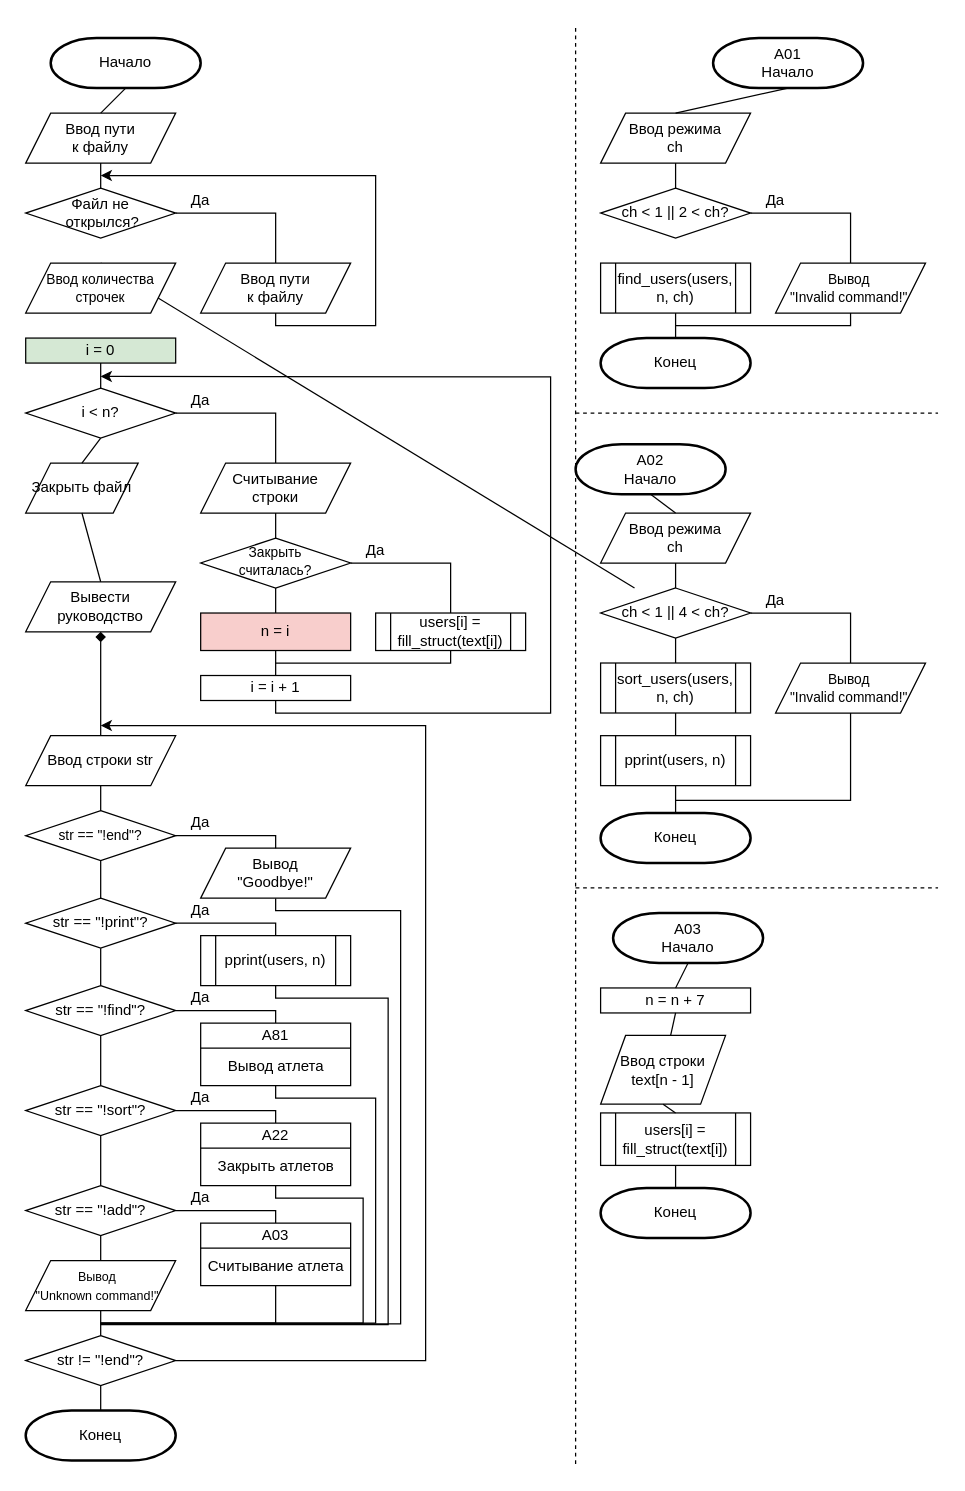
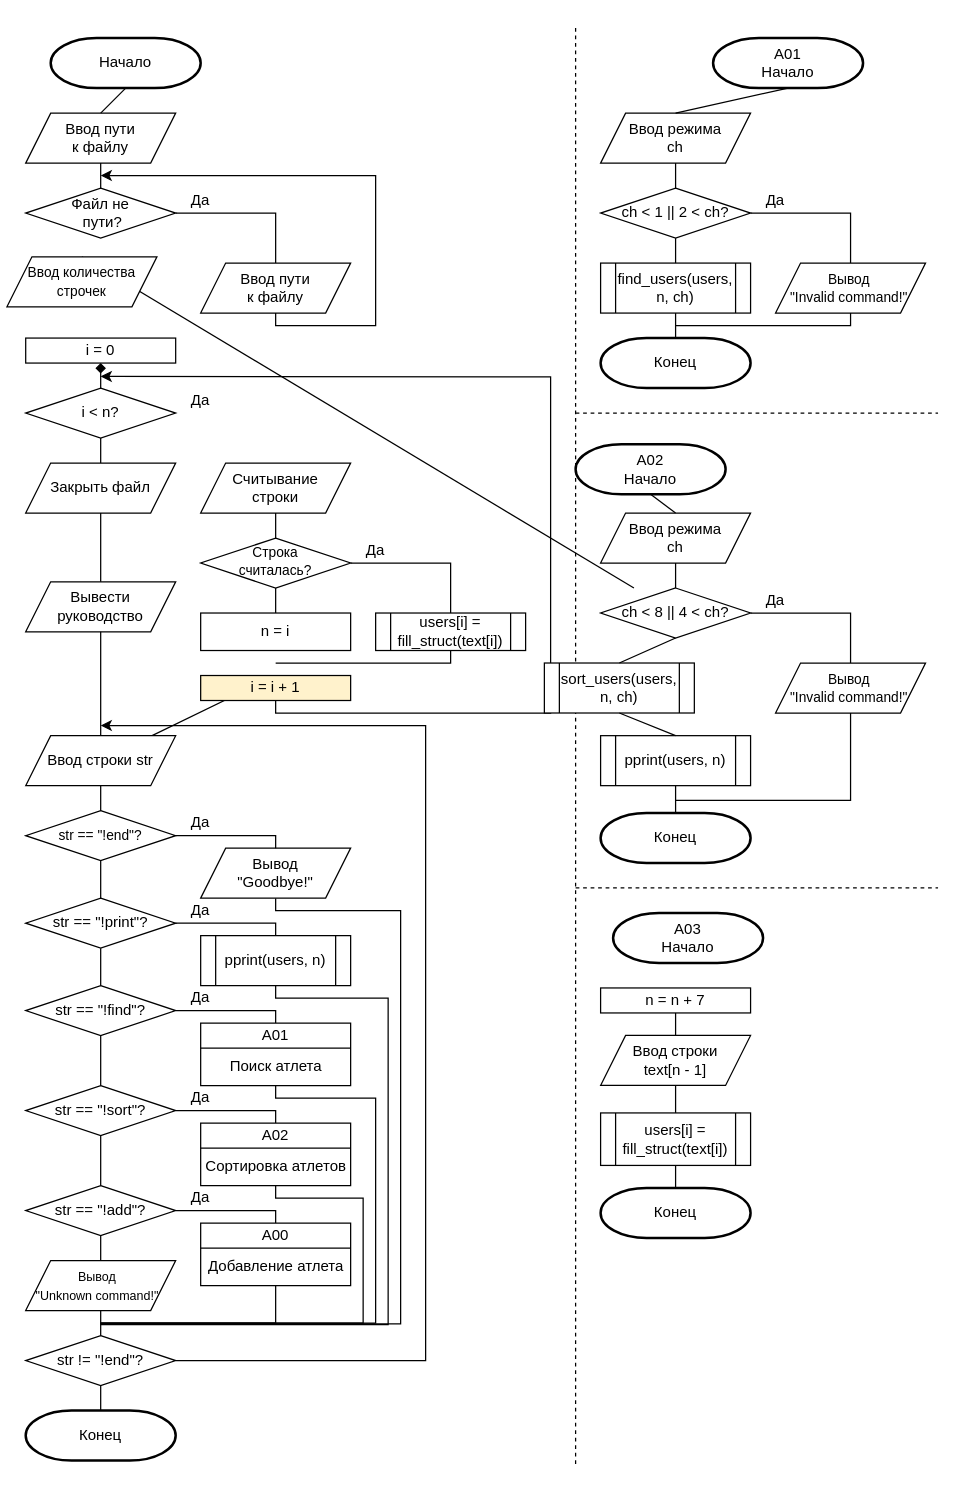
(101, 213) -> (101, 213)
none -> (676, 251)
(101, 288) -> (82, 282)
(101, 351) -> (101, 351)
(101, 368) -> (101, 373)
(251, 413) -> none
(82, 488) -> (101, 488)
(276, 562) -> (276, 562)
(676, 613) -> (676, 613)
(276, 632) -> (276, 632)
(101, 642) -> (101, 637)
(276, 666) -> (202, 712)
(276, 688) -> (276, 688)
(676, 688) -> (619, 688)
(682, 976) -> none
(276, 1036) -> (276, 1036)
(276, 1067) -> (276, 1067)
(663, 1070) -> (676, 1061)
(276, 1136) -> (276, 1136)
(276, 1167) -> (276, 1167)
(276, 1236) -> (276, 1236)
(276, 1267) -> (276, 1267)
